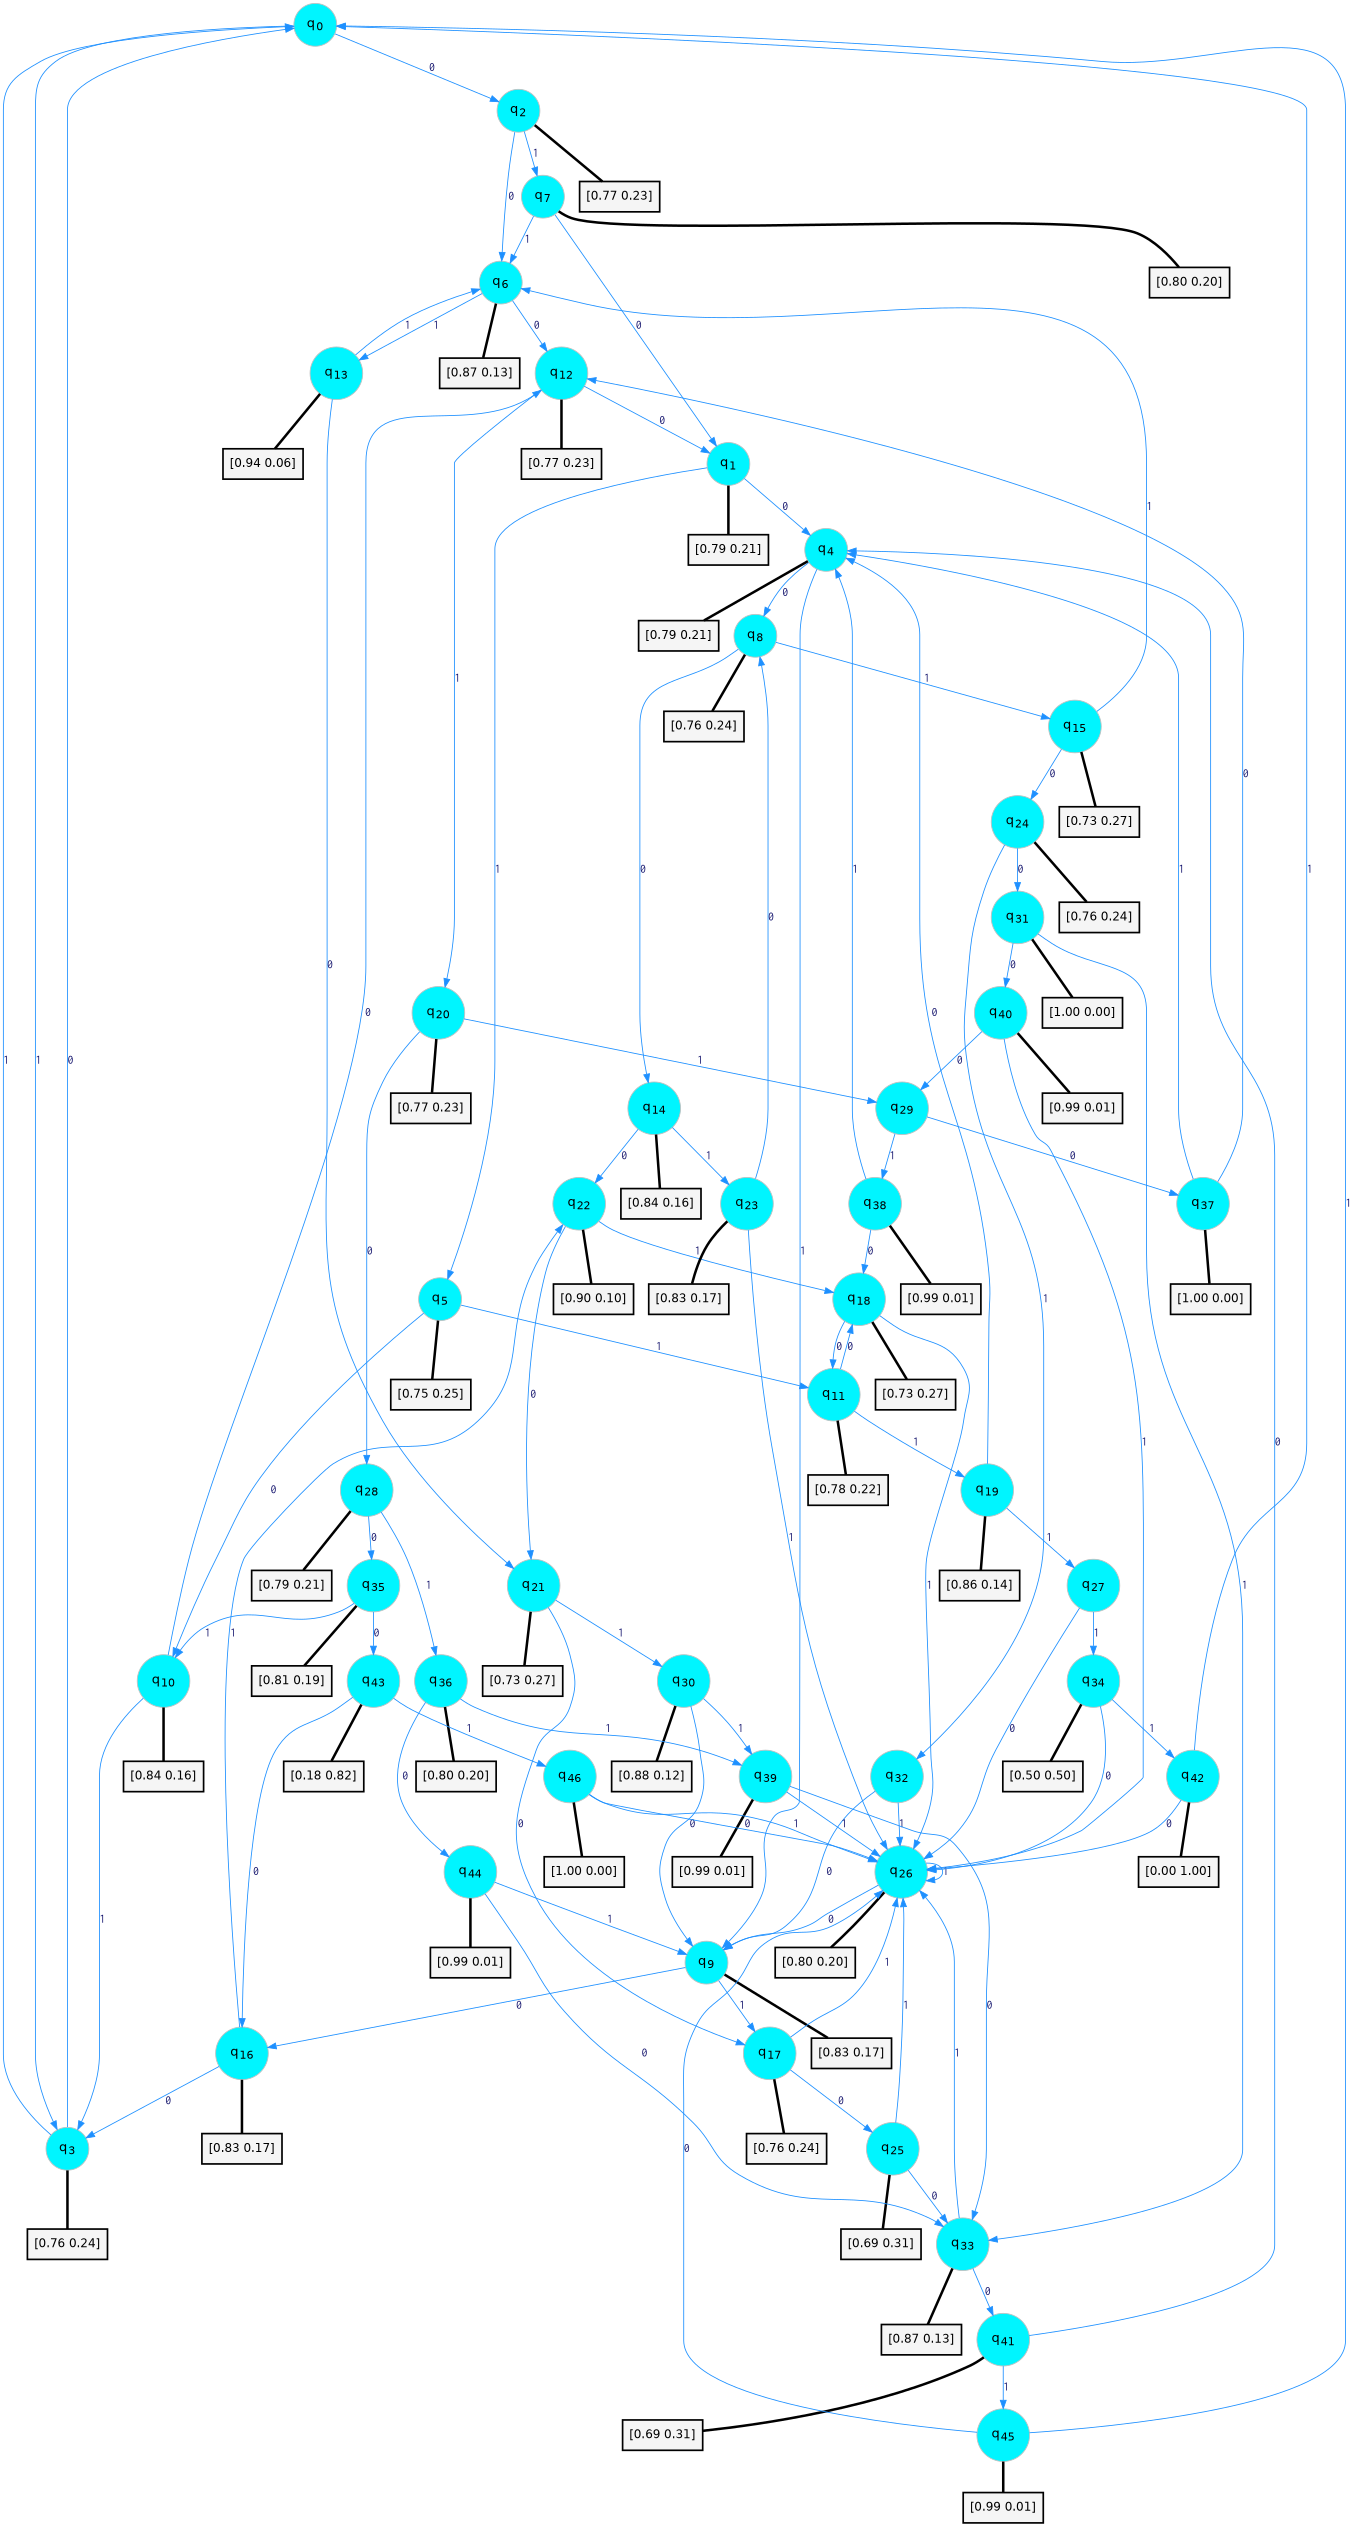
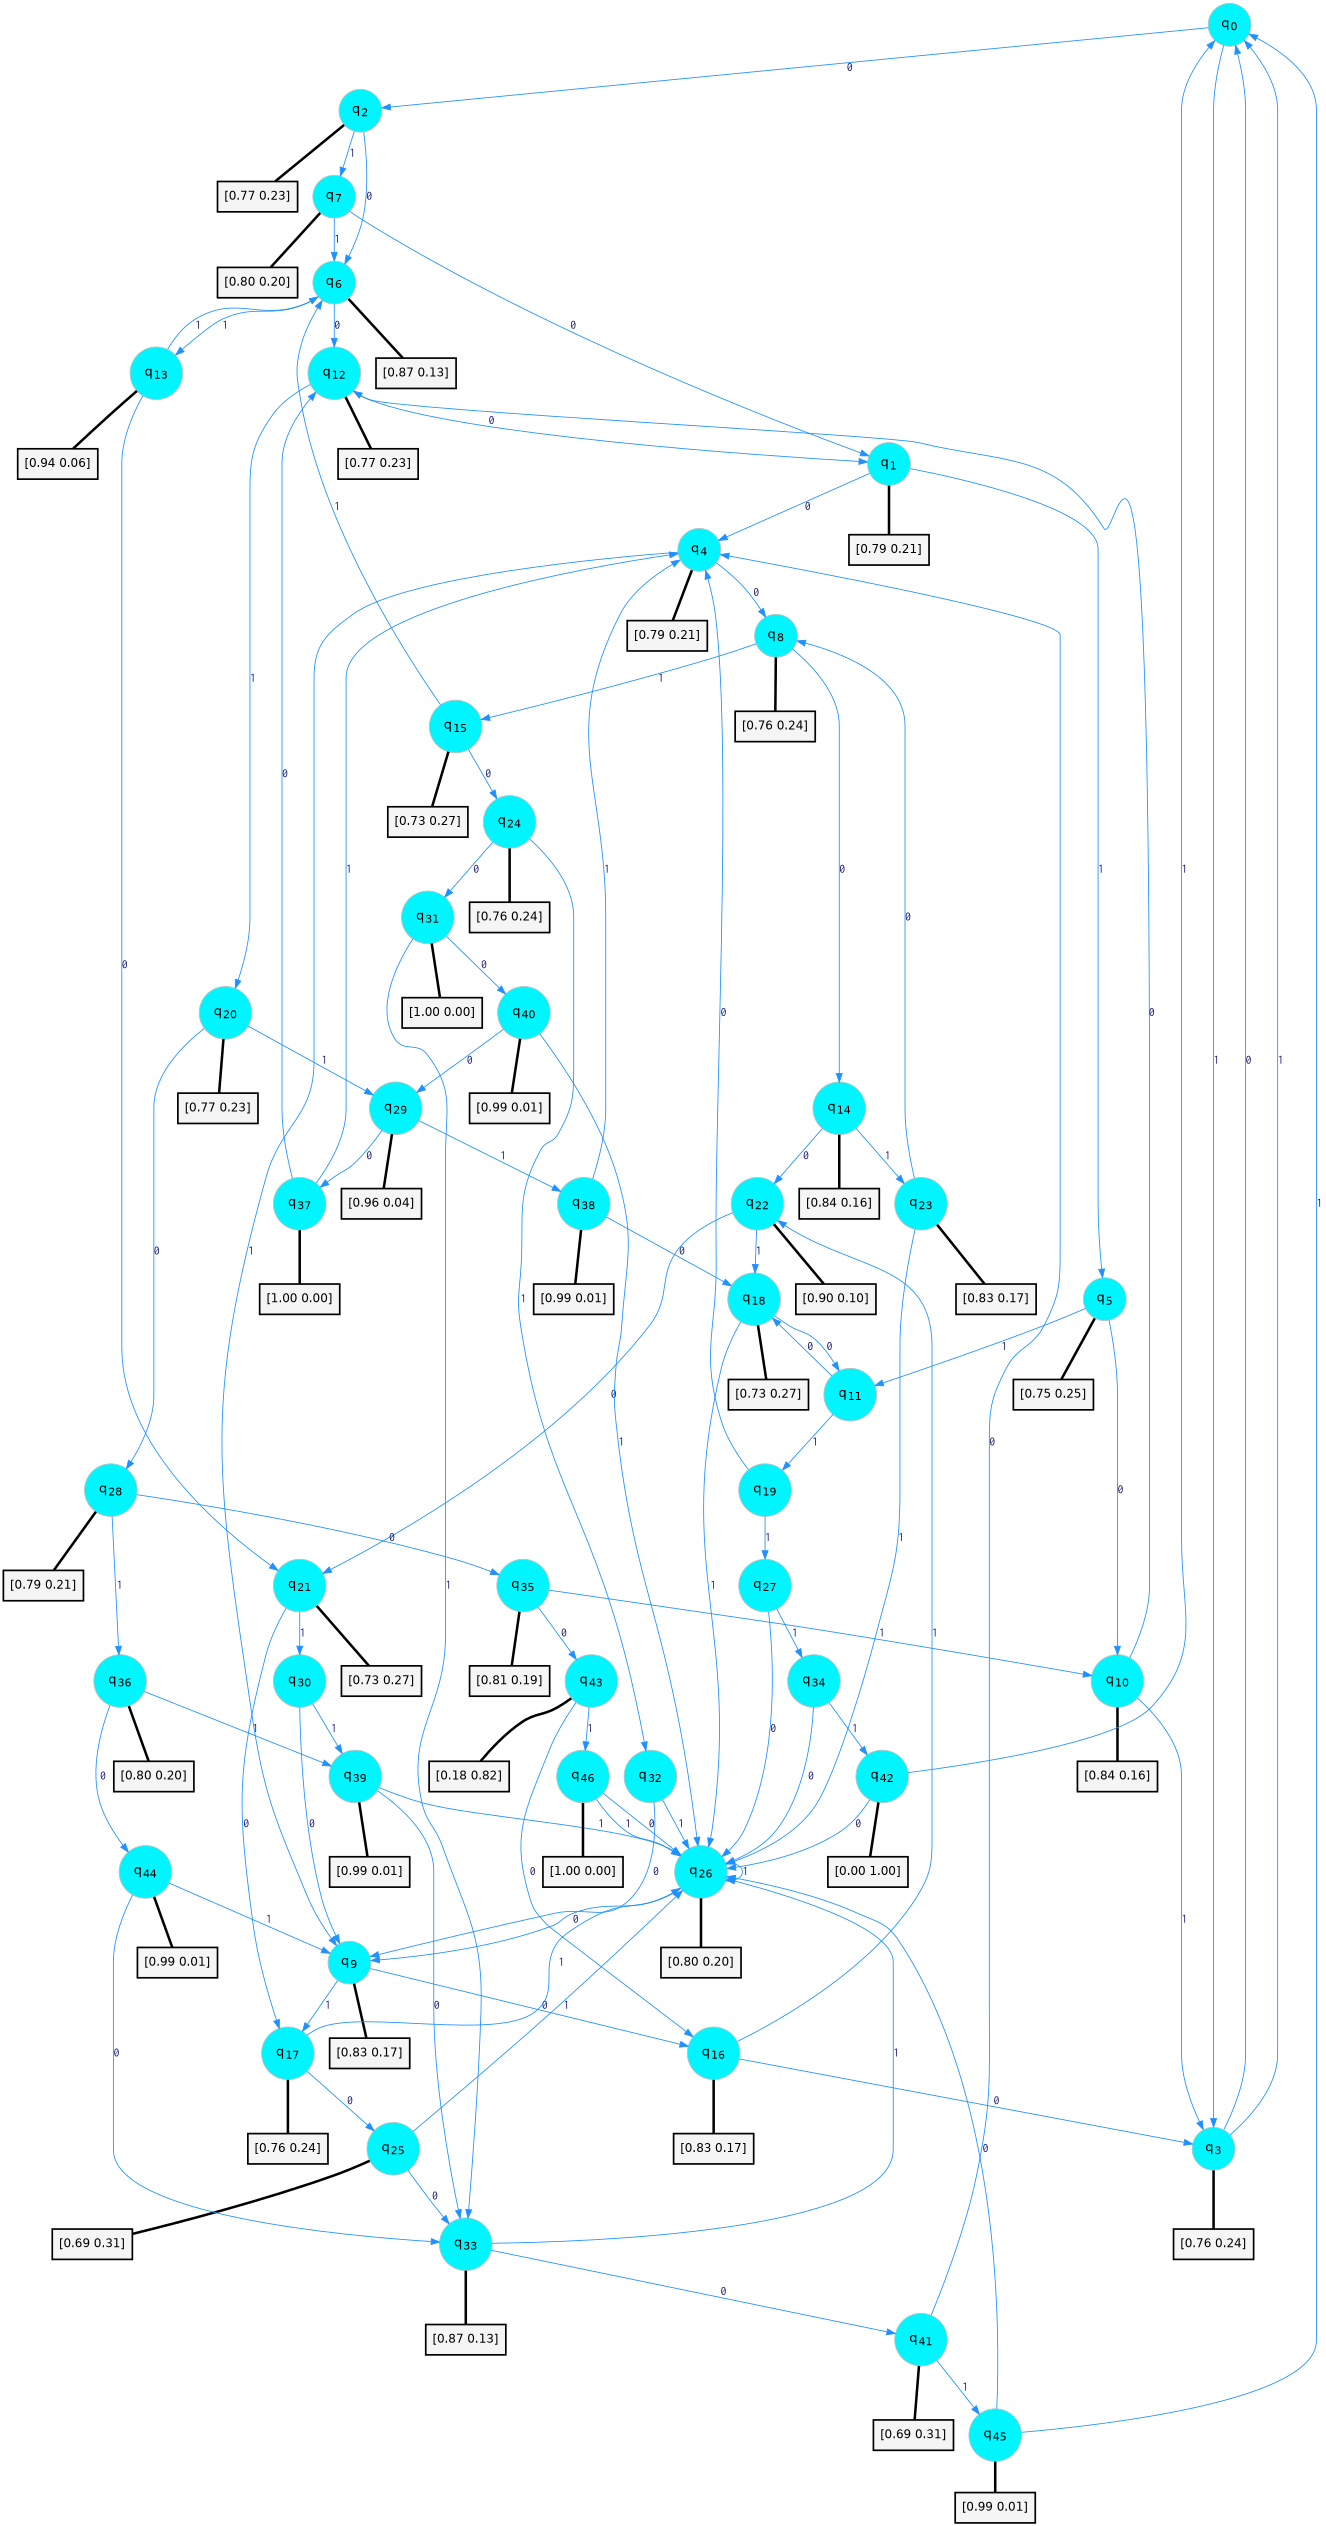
none -> (381, 1204)
(848, 1490) -> none
(980, 1586) -> none
(652, 1777) -> none
(1043, 1777) -> none
